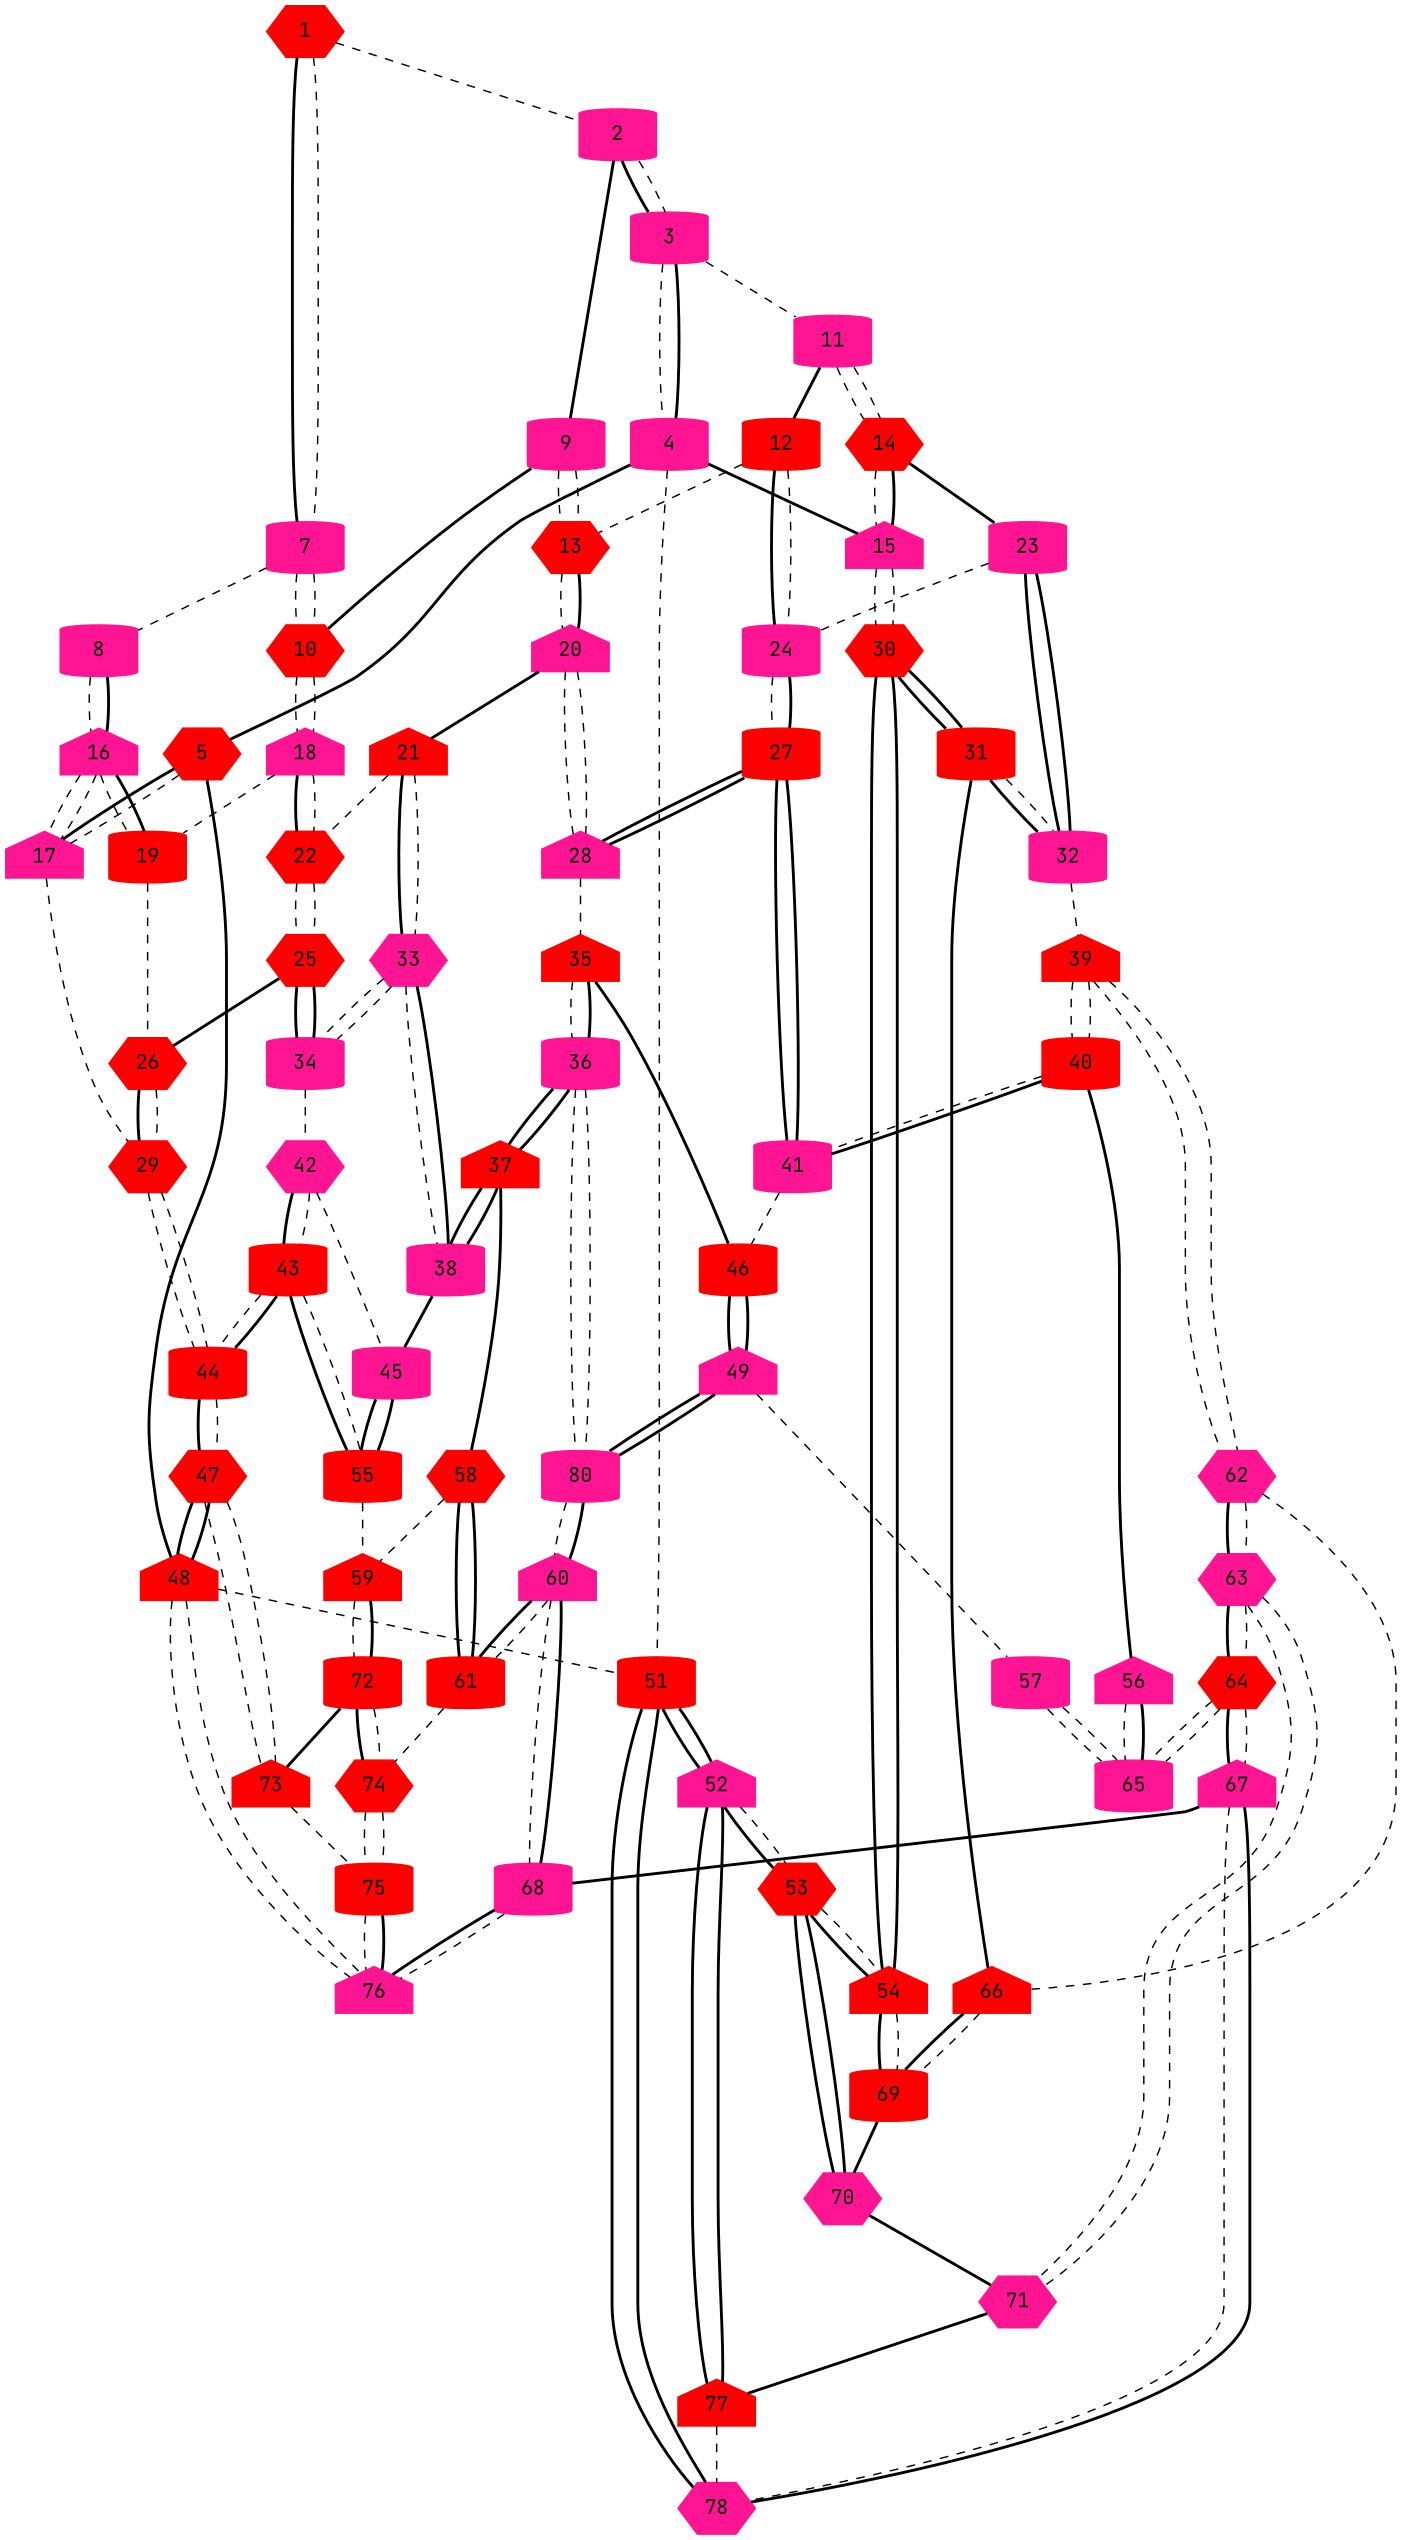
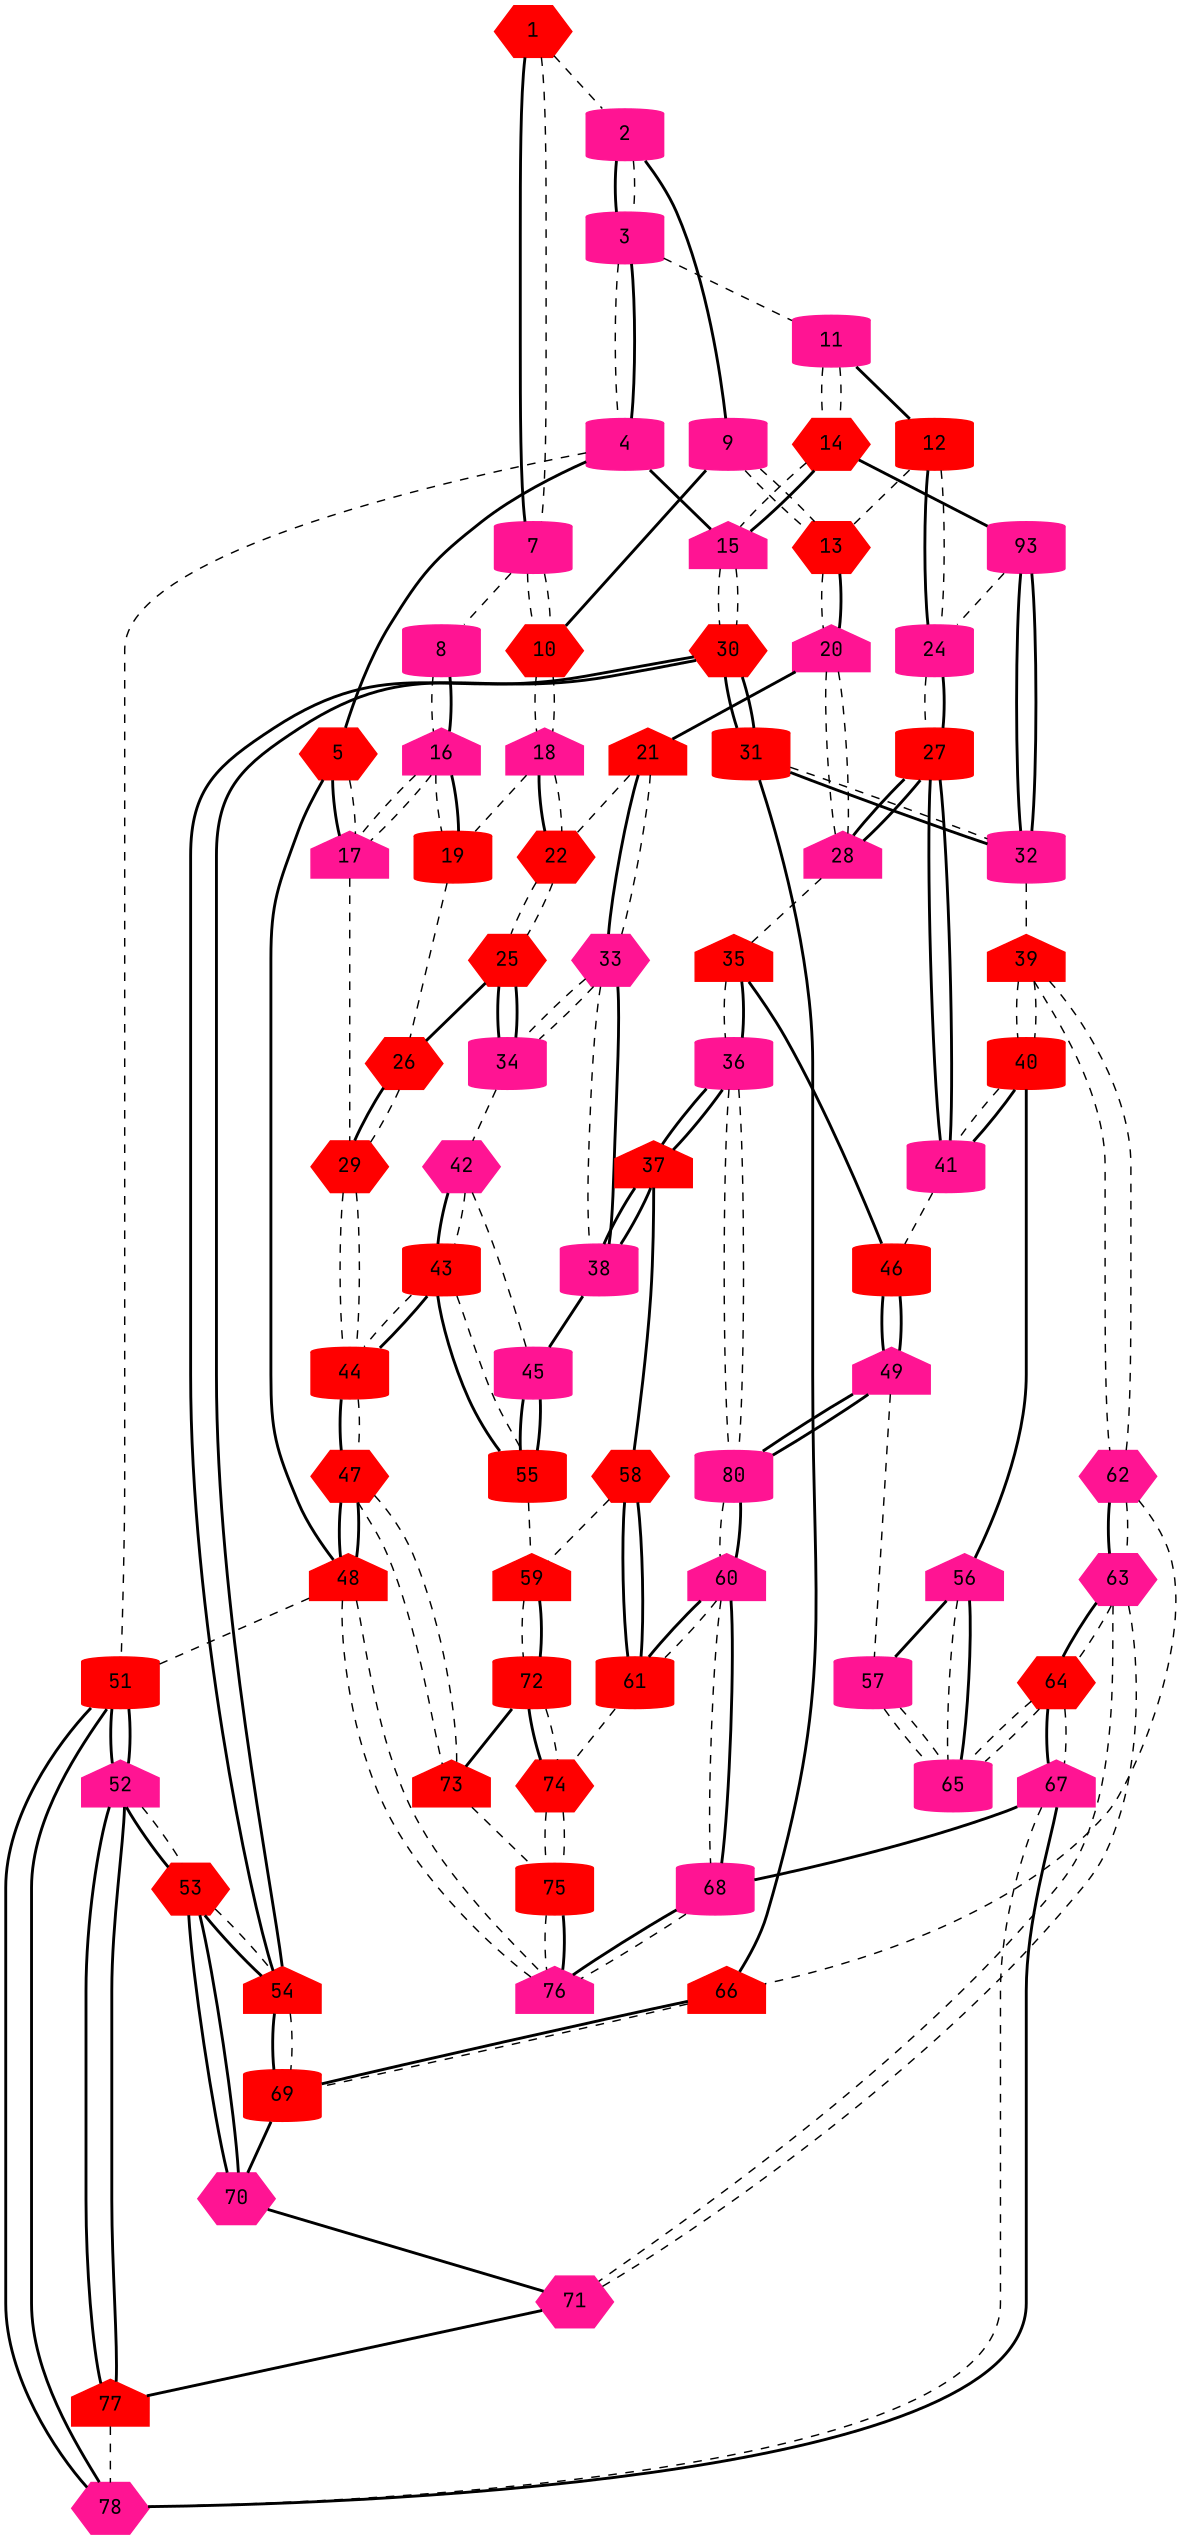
(1028, 548) -> (1026, 548)
none -> (921, 1629)
